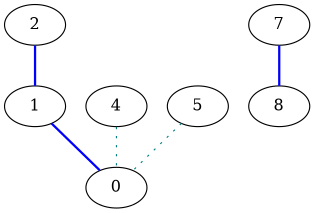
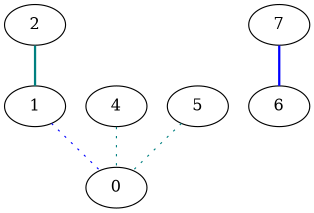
(35, 66) -> (35, 66)
(279, 106) -> (279, 106)
(76, 147) -> (76, 147)
